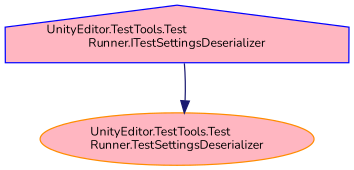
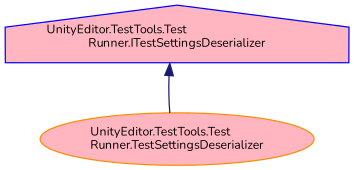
(185, 82) -> (169, 94)
